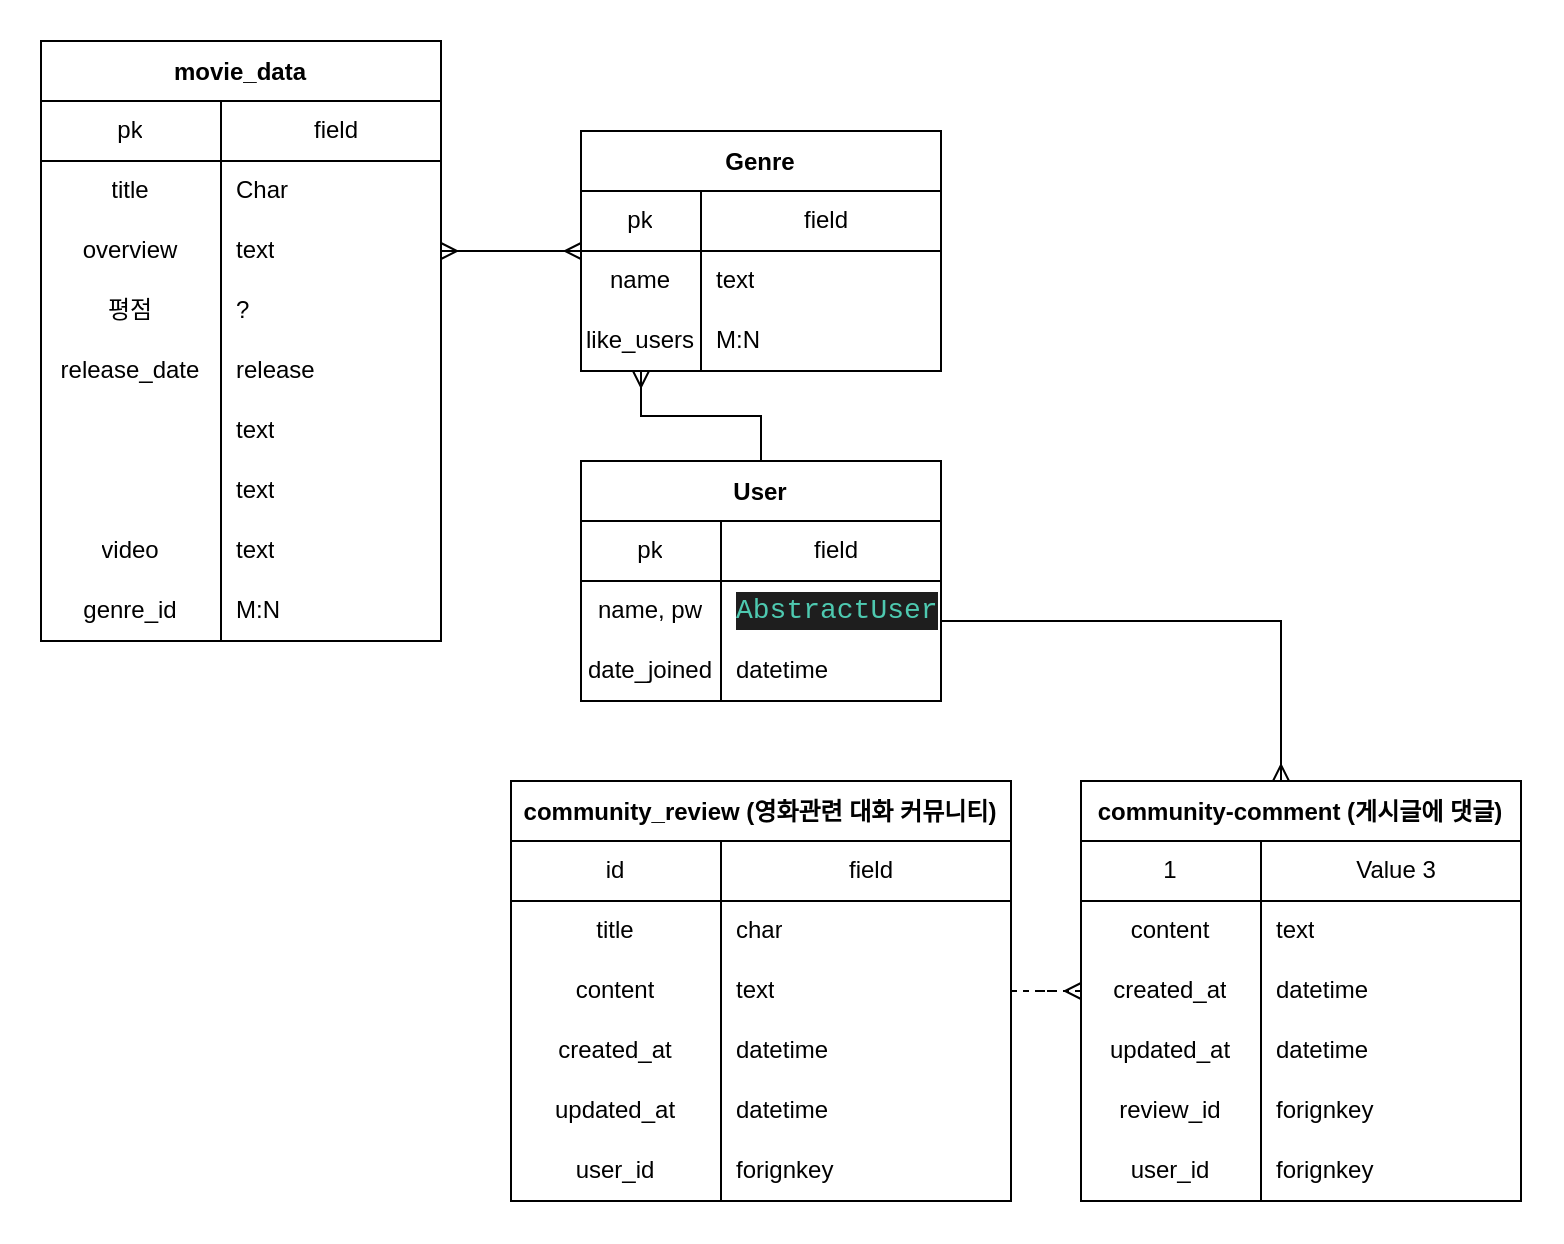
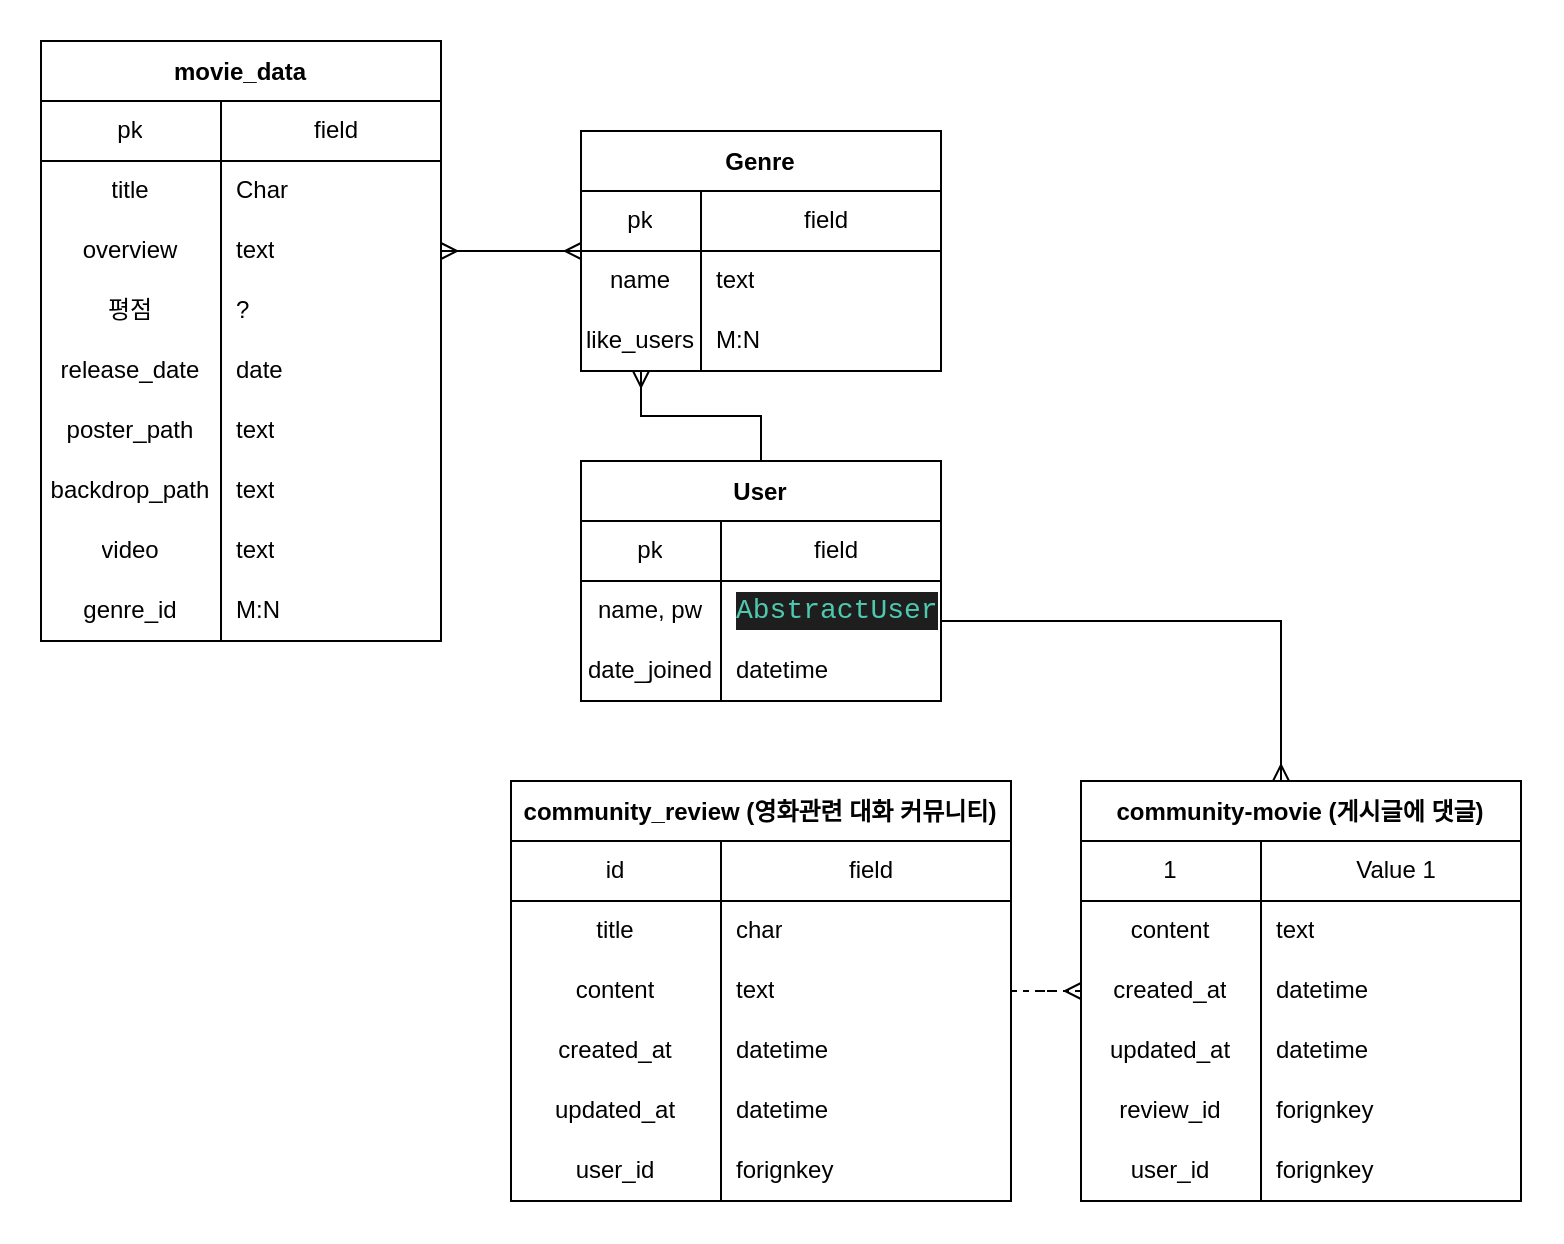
(281, 371) -> (264, 371)
none -> (131, 431)
none -> (131, 491)
(1300, 812) -> (1300, 812)
(1397, 871) -> (1397, 871)
